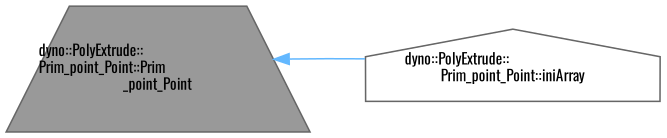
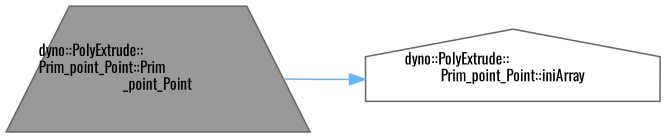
(327, 59) -> (316, 79)
